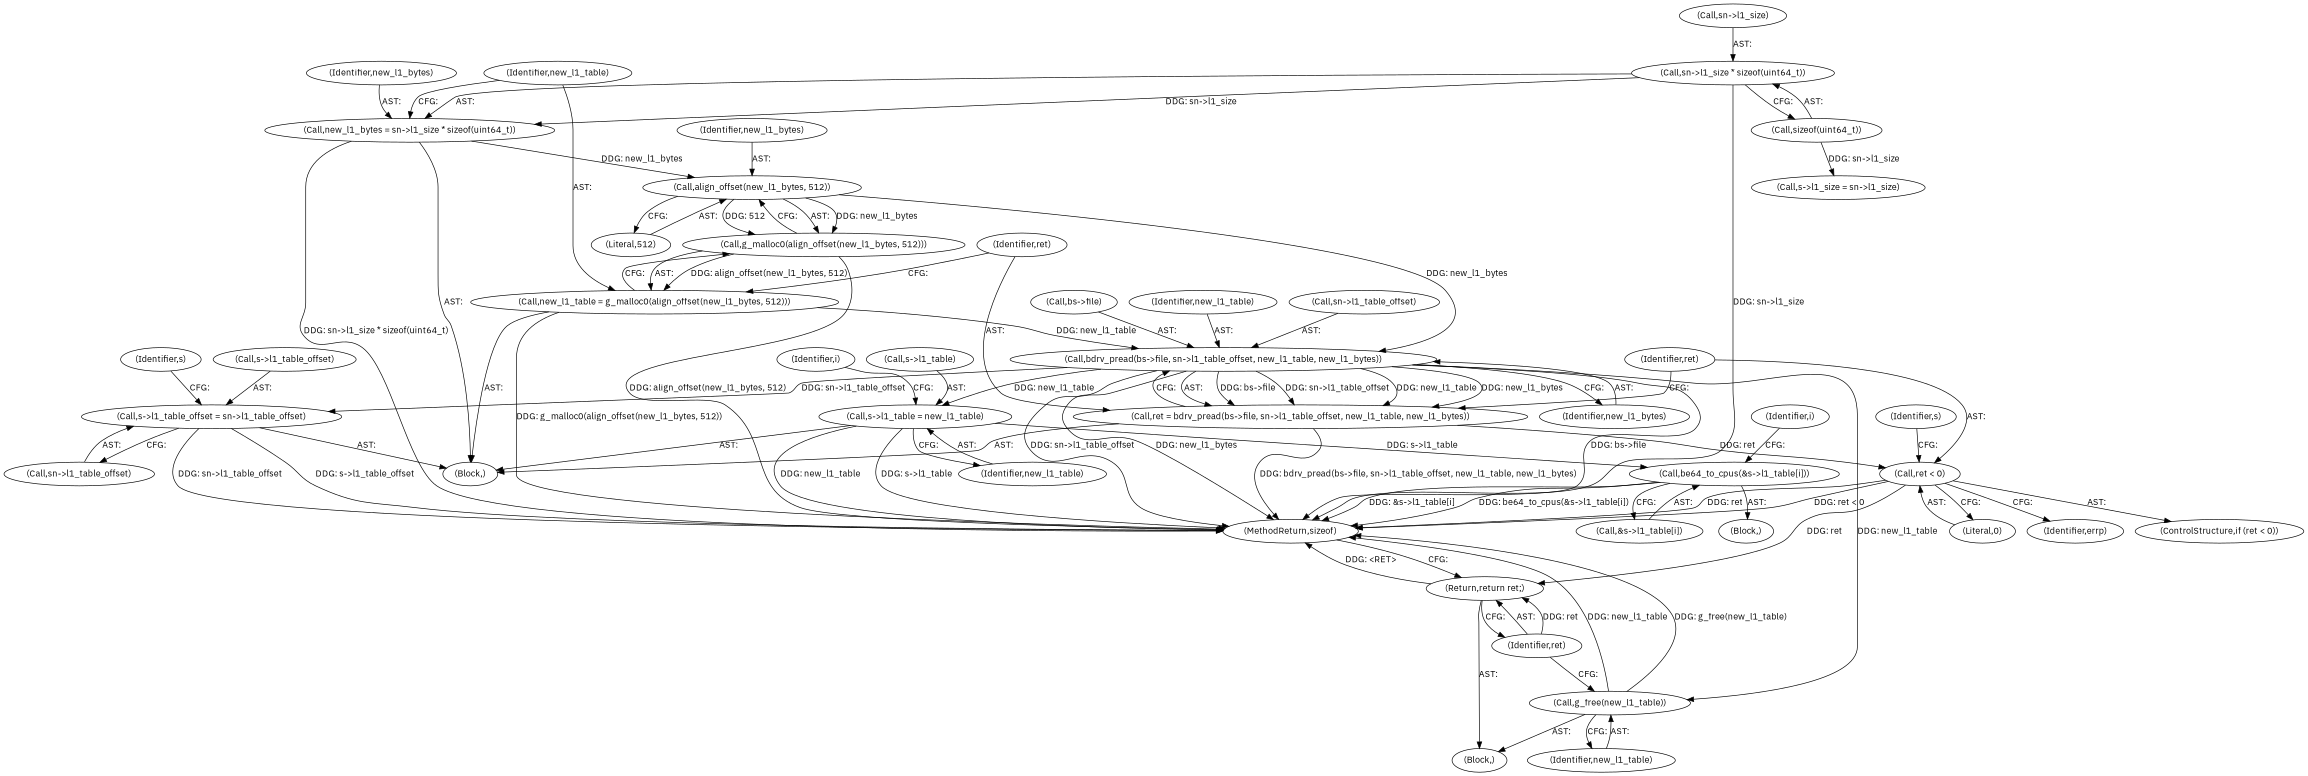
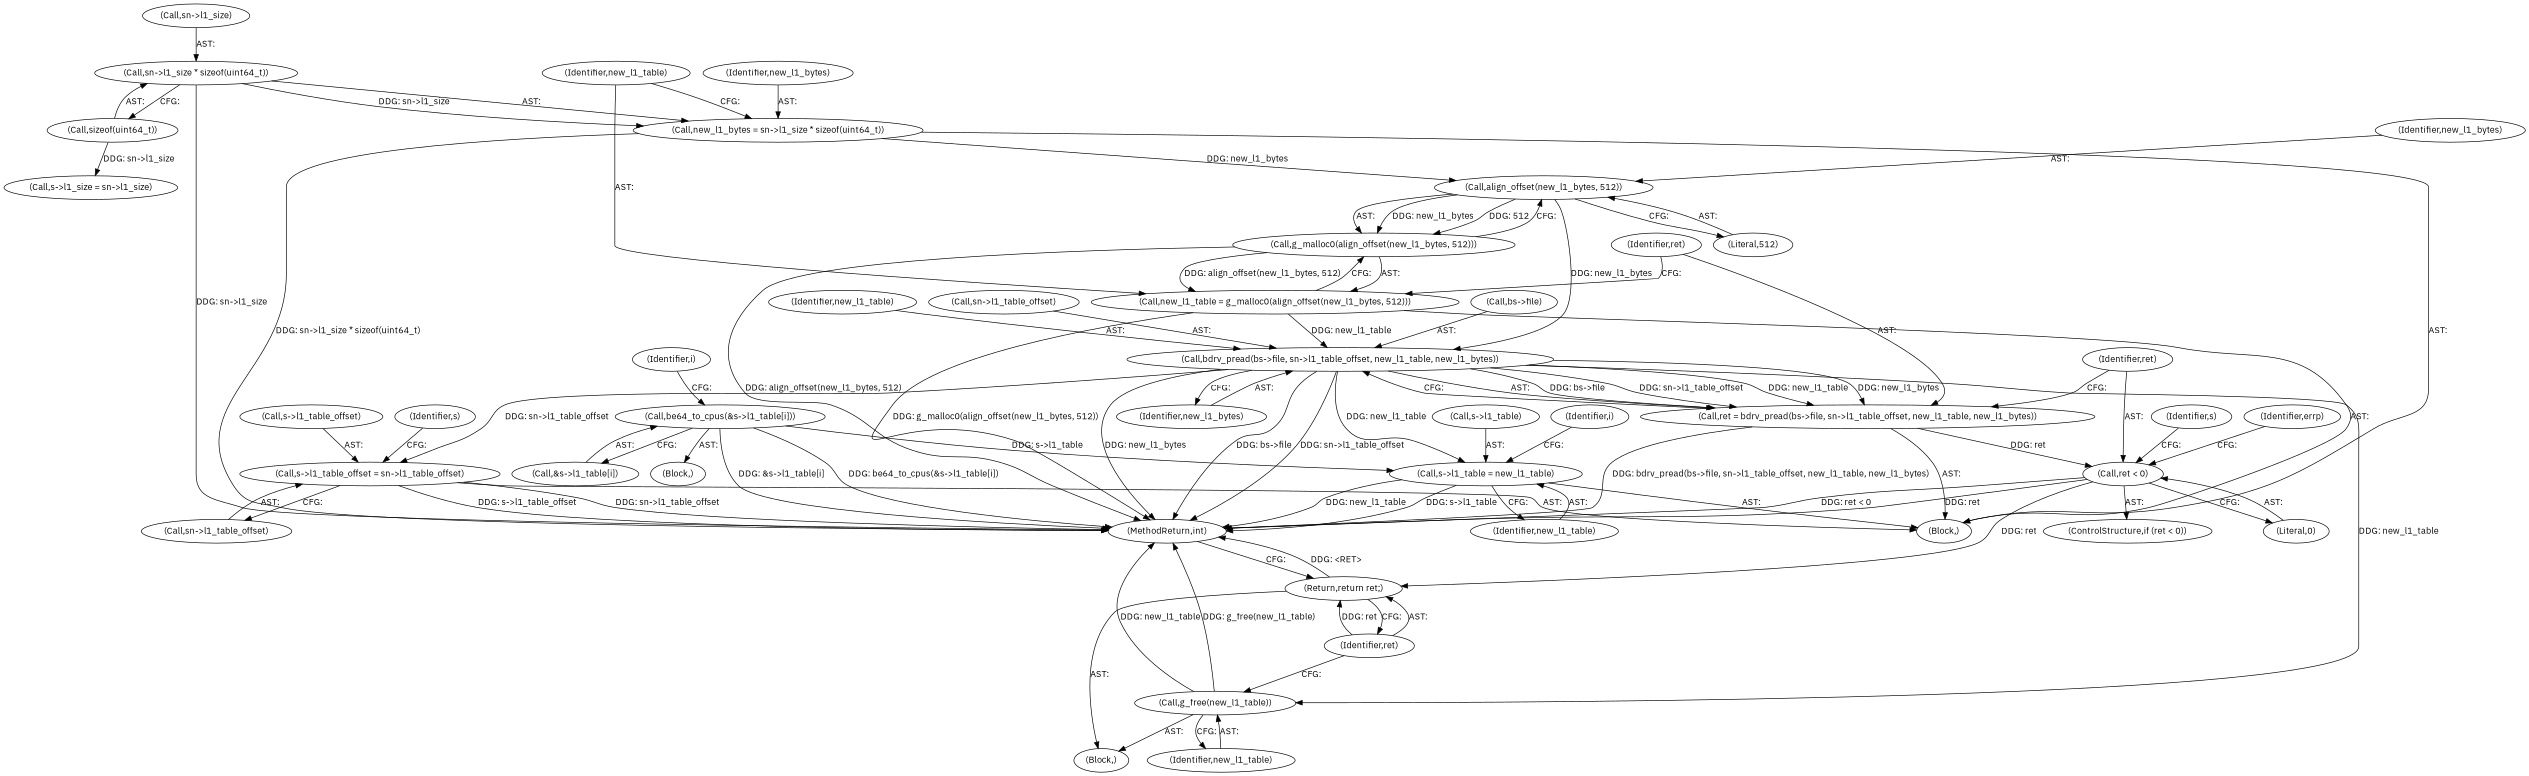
(1302, 444) -> (1086, 456)
(1994, 501) -> (2210, 445)
(1291, 531) -> (1167, 531)
